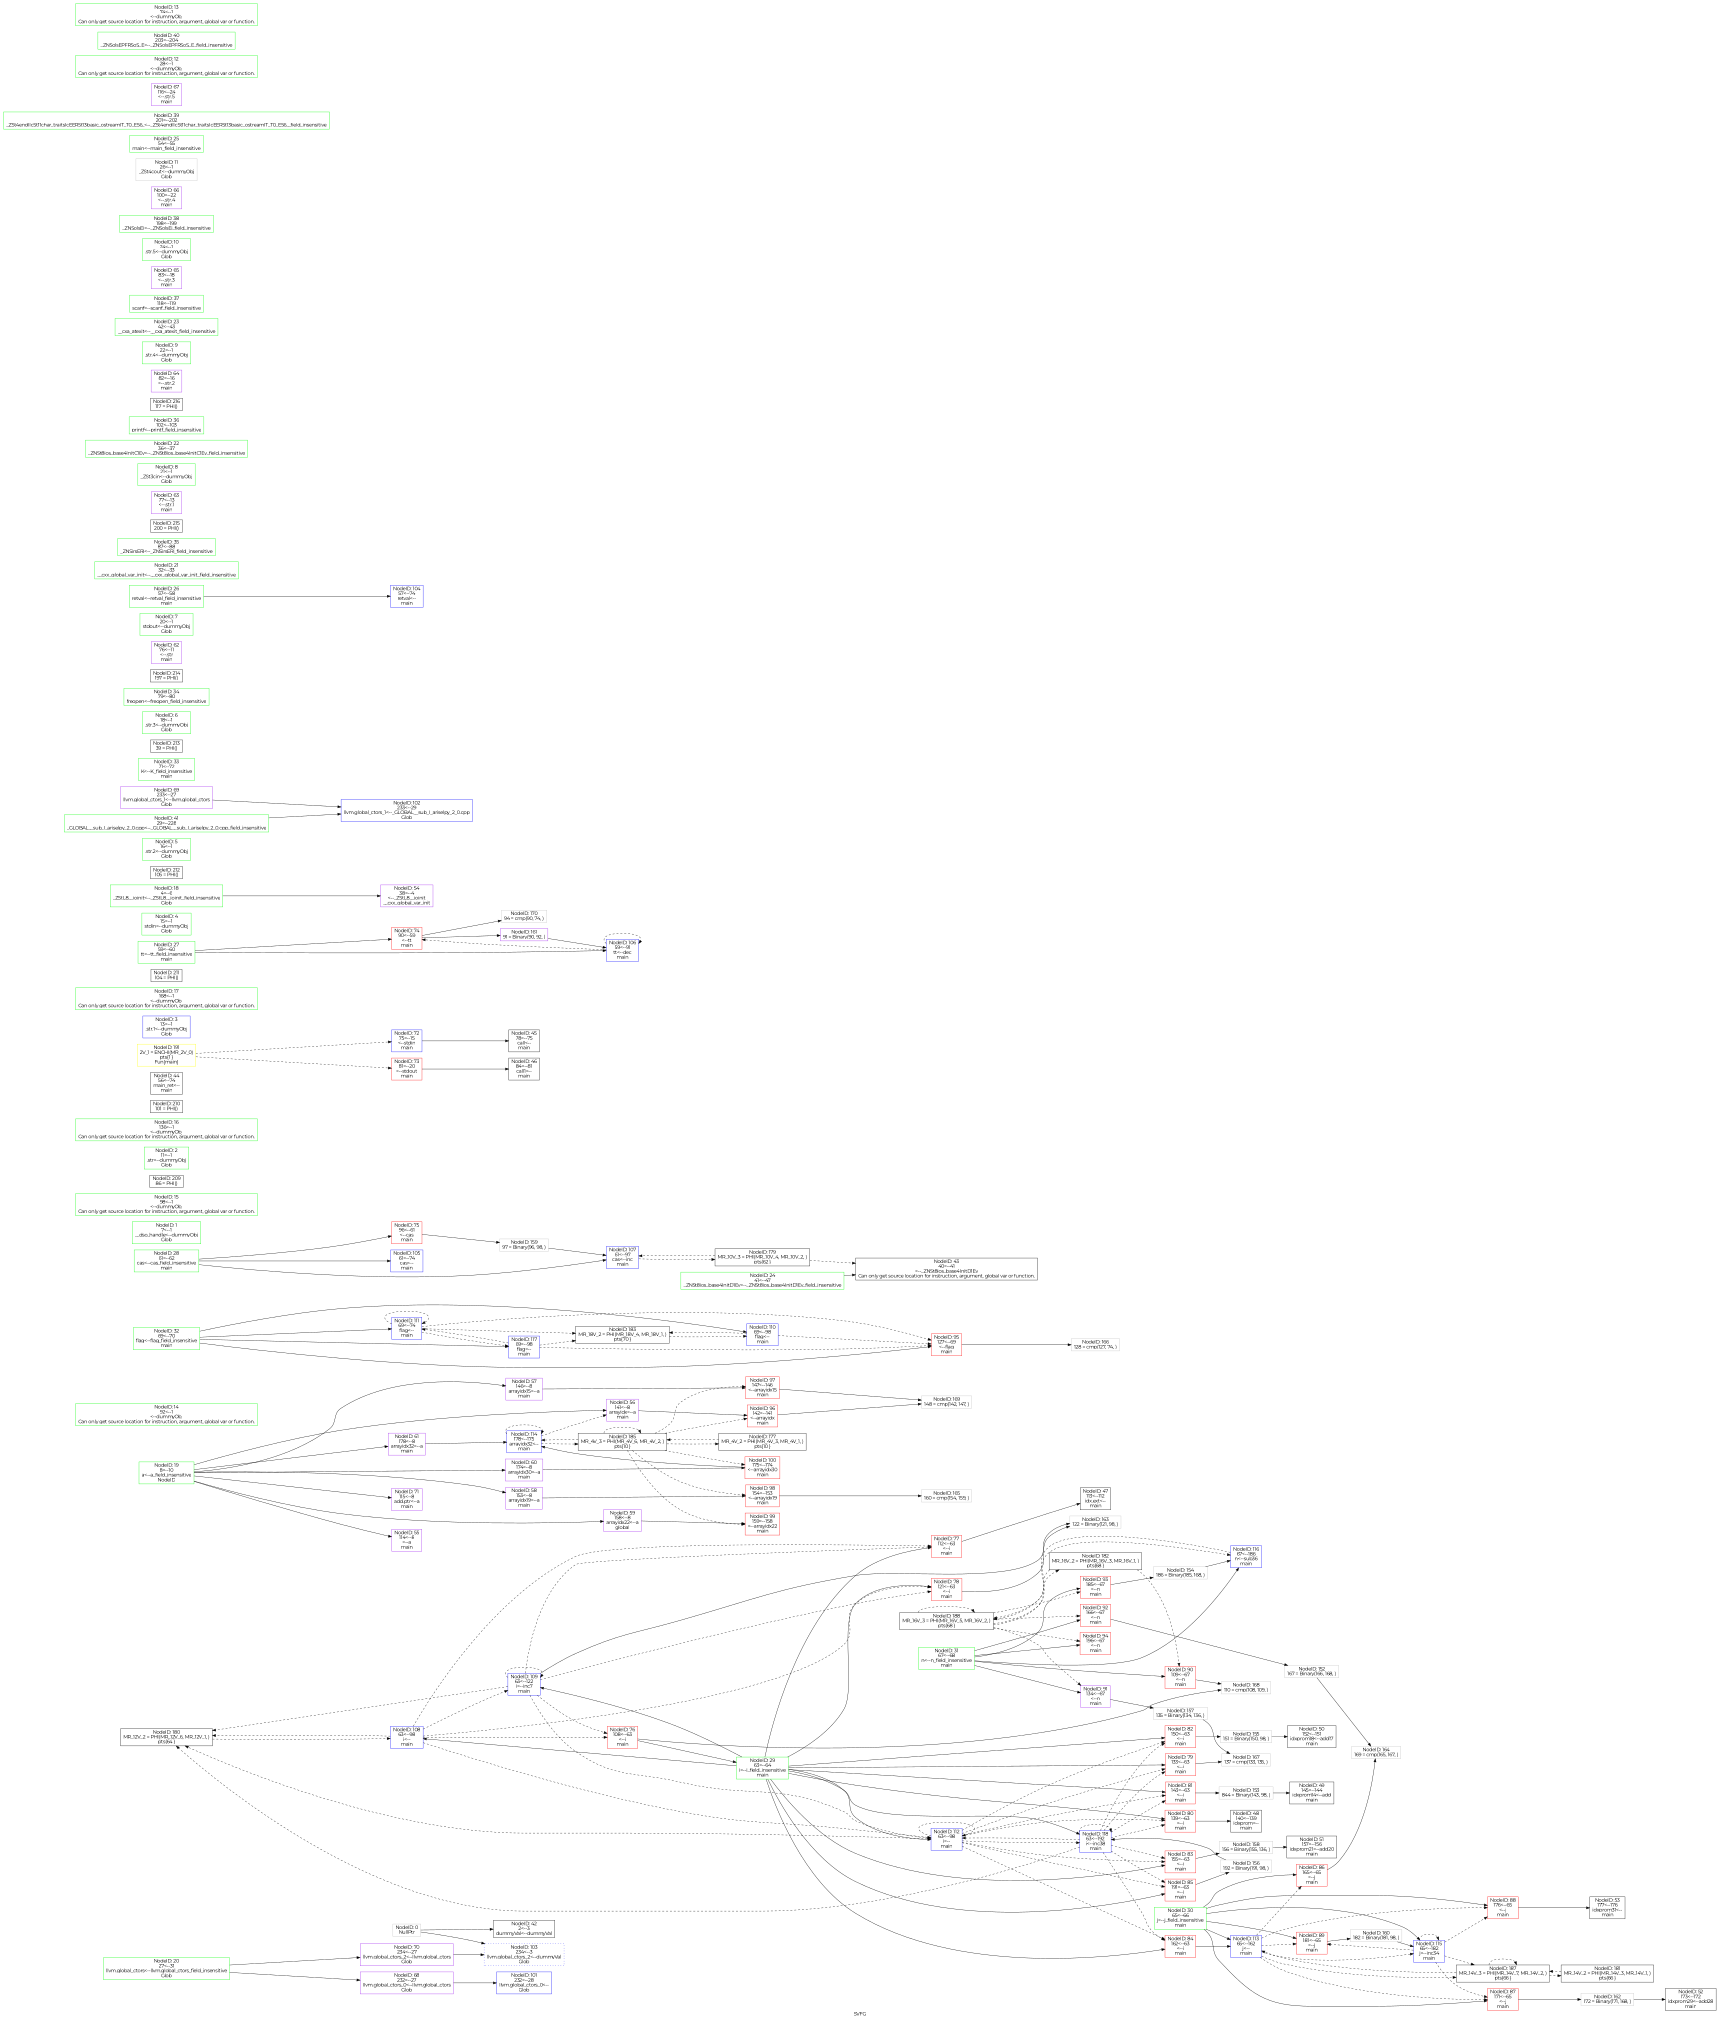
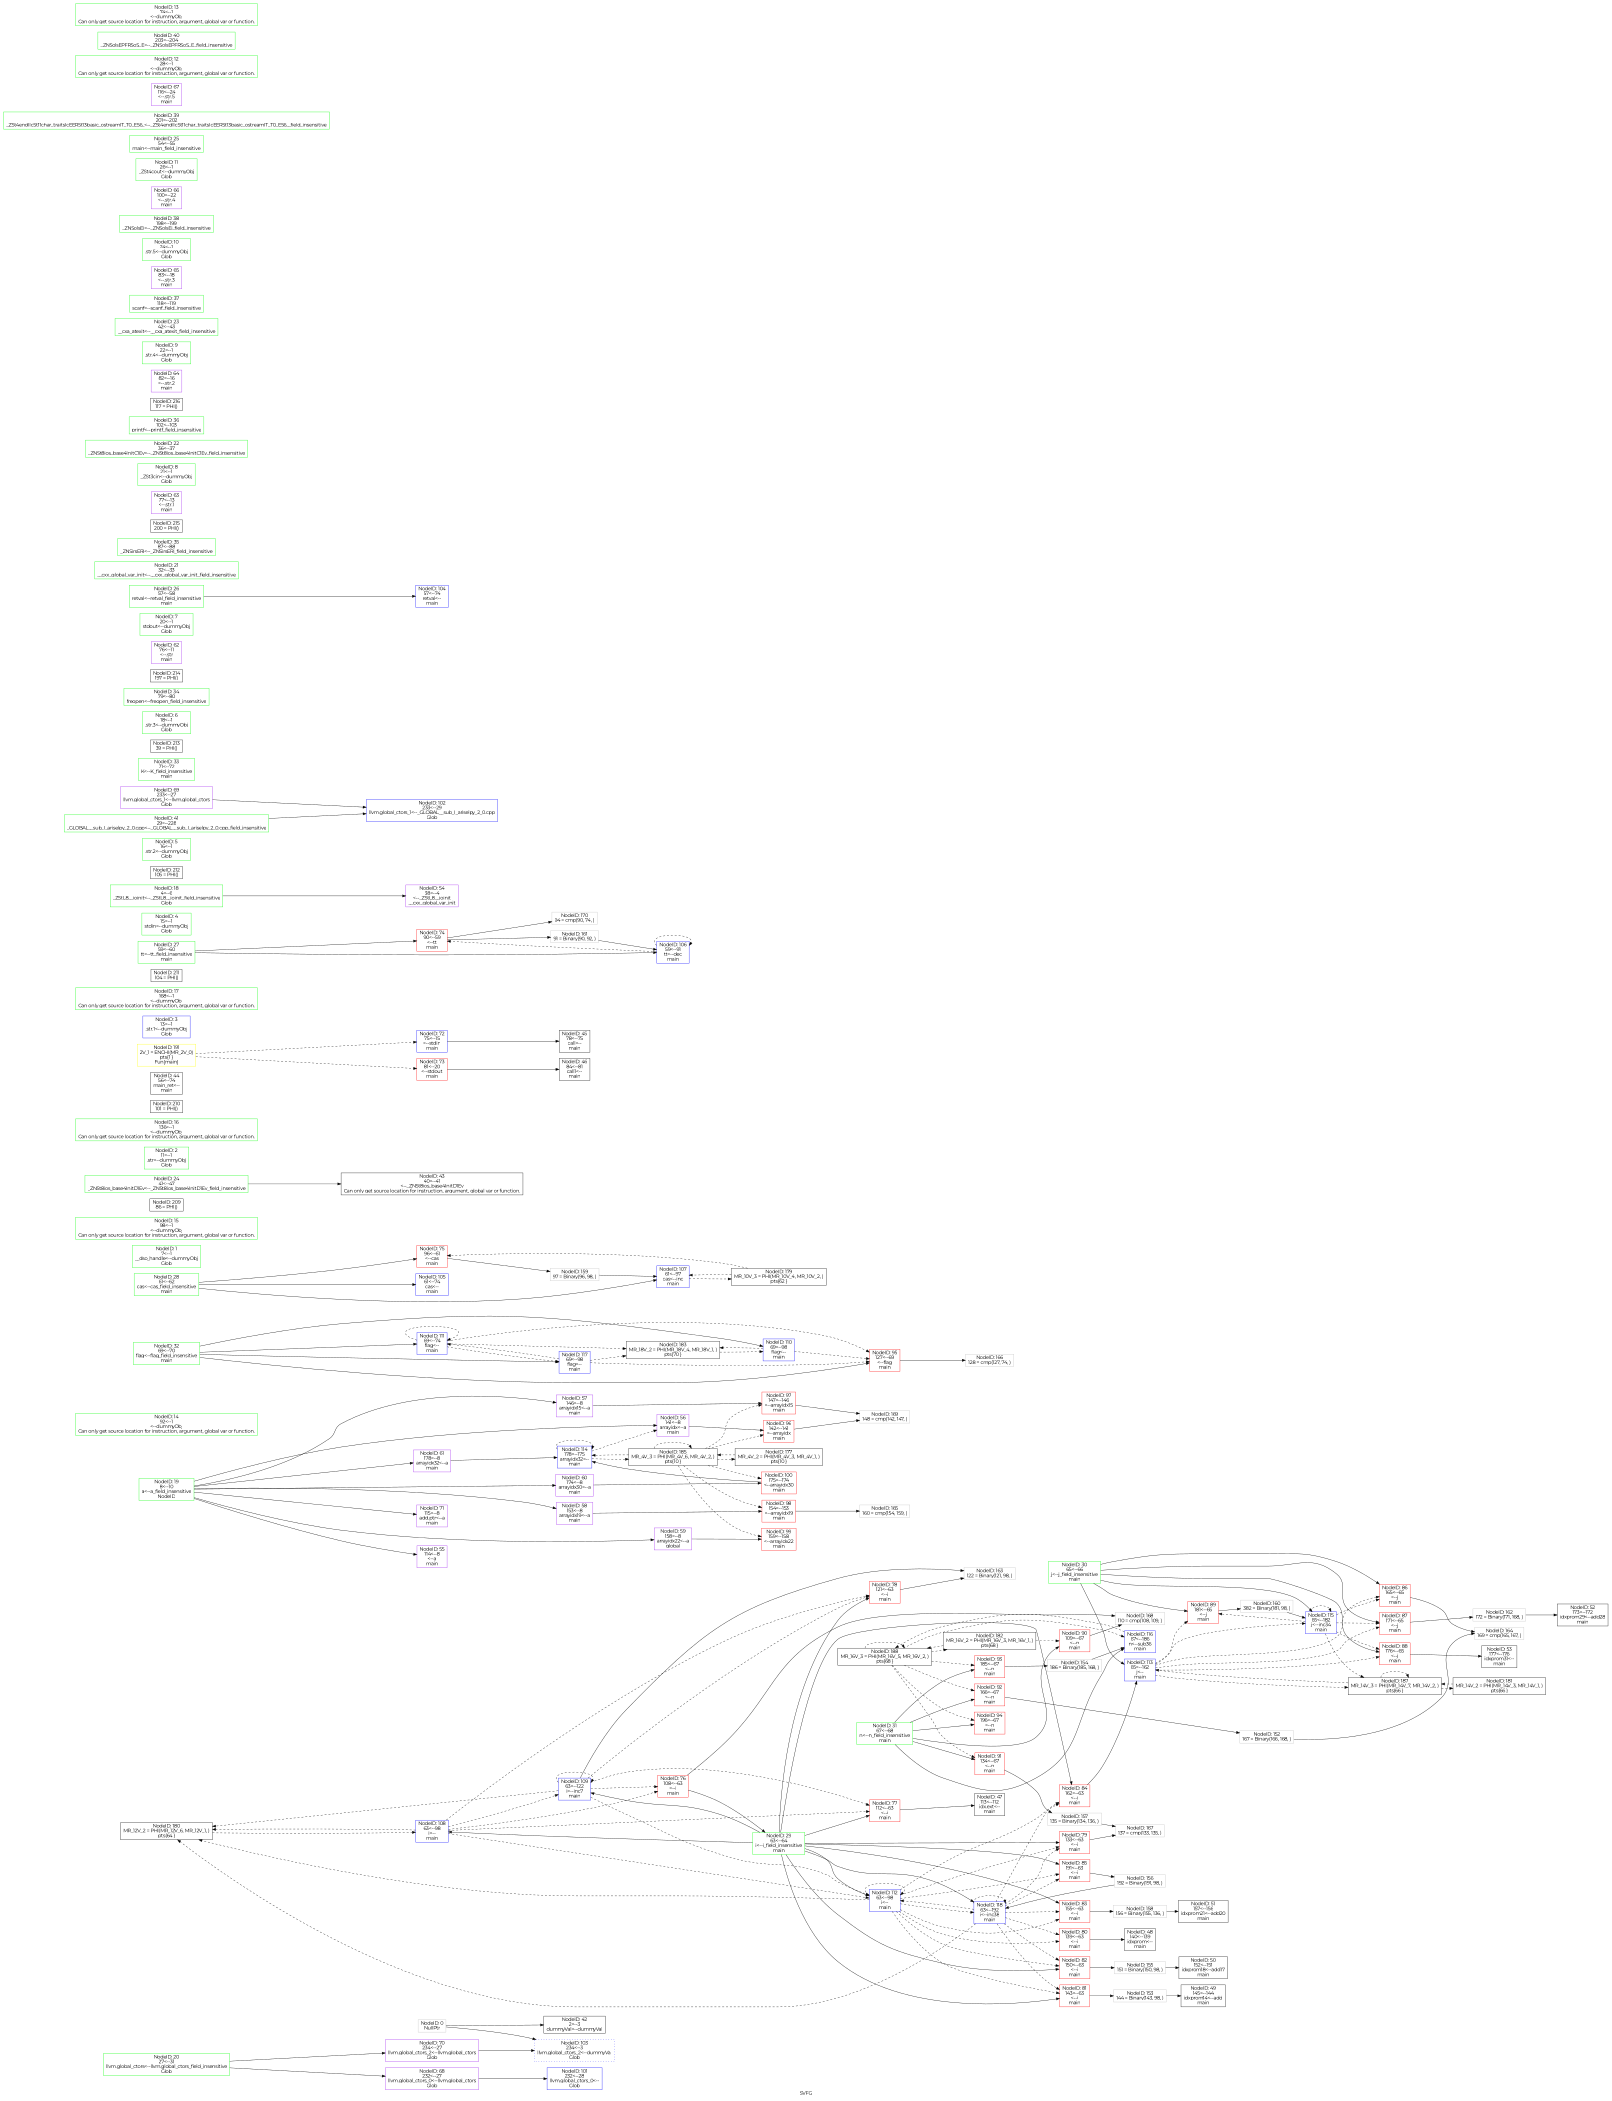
(166, 170) -> (166, 170)
(524, 935) -> (575, 937)
(831, 1262) -> (599, 1254)
none -> (1356, 1607)
(1095, 1697) -> (990, 1764)
(1246, 1795) -> (1140, 1998)
(975, 1800) -> none
(1376, 1938) -> (1267, 1609)
